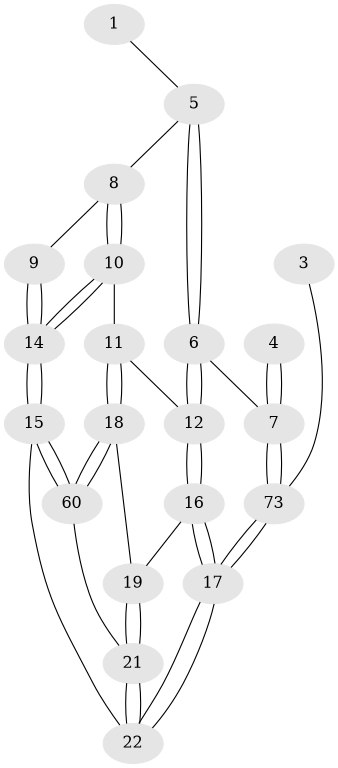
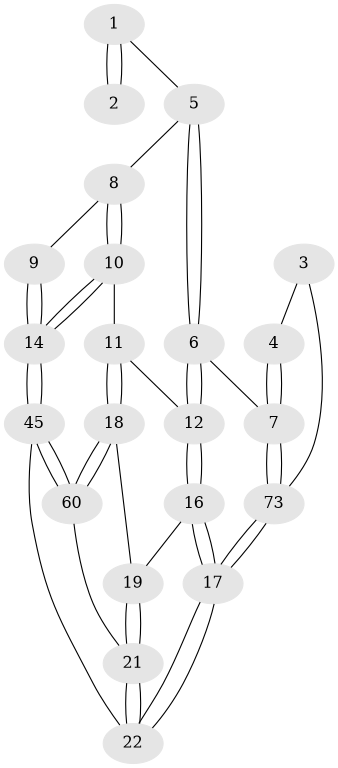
none -> (114, 104)
none -> (289, 304)
(34, 424) -> (34, 424)
